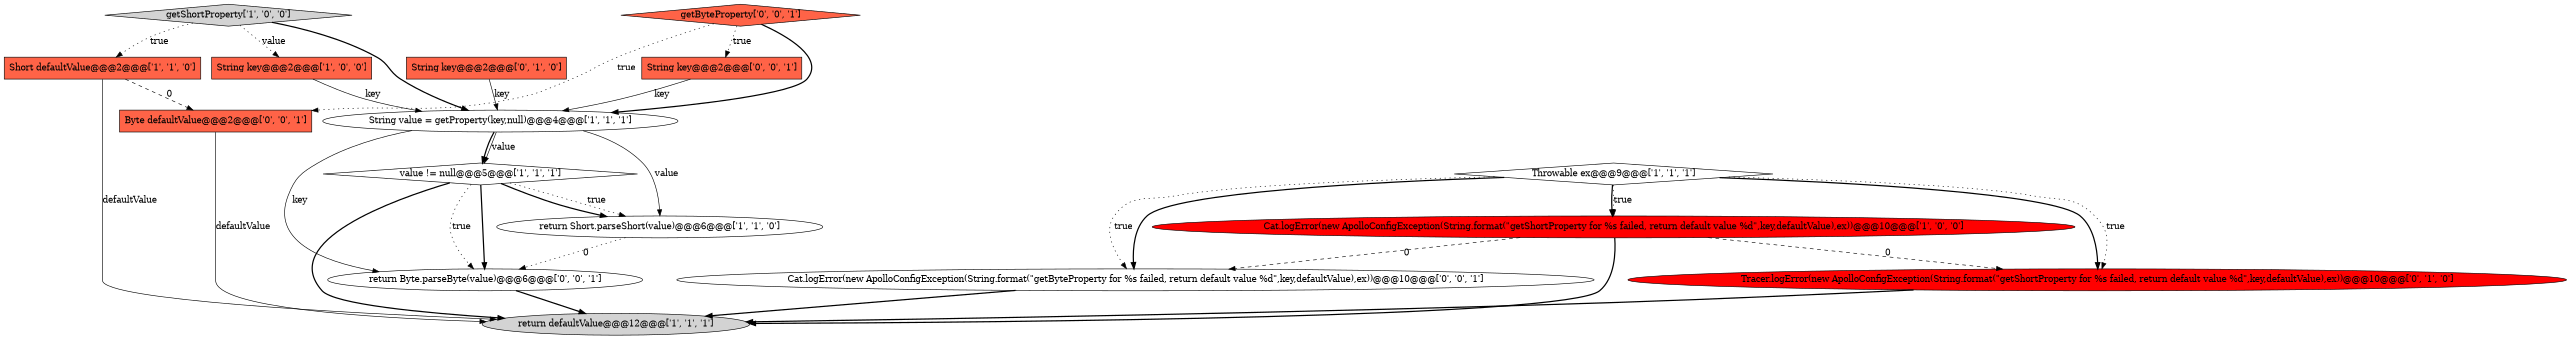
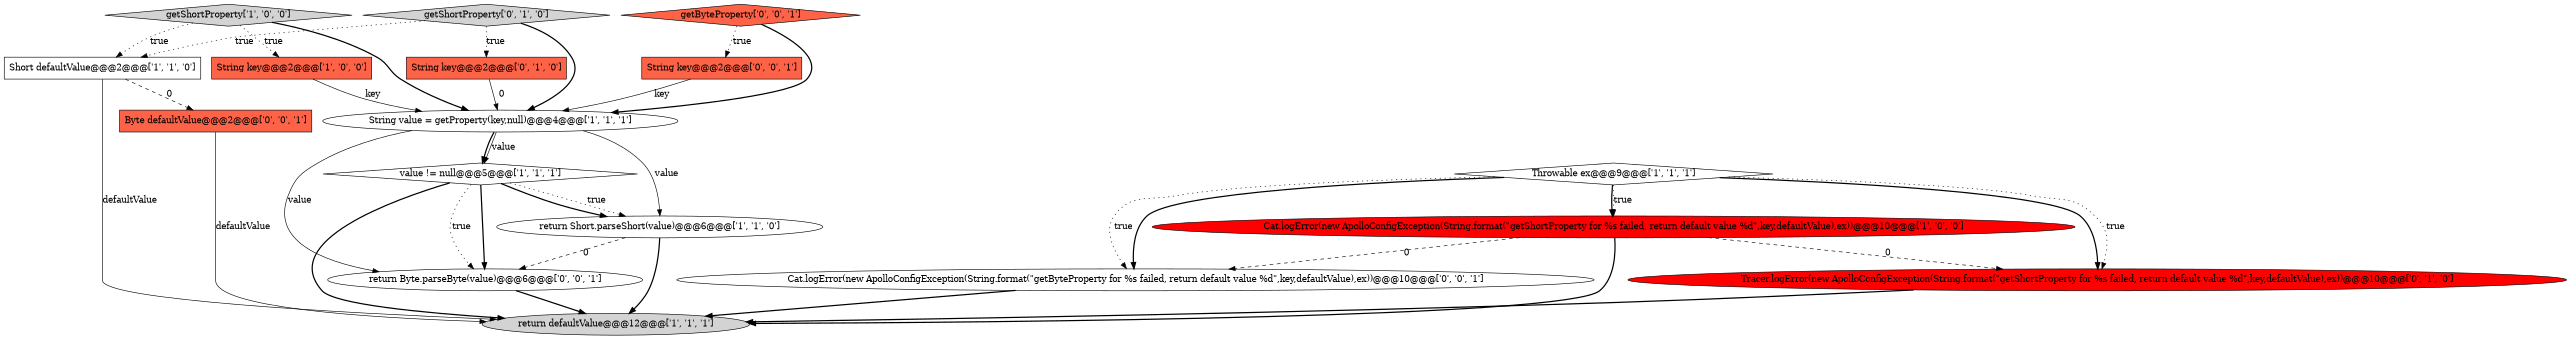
none -> (486, 15)
(274, 42) -> (274, 42)
(103, 68) -> (103, 68)
(502, 95) -> (502, 95)
(522, 97) -> none
(300, 200) -> (300, 200)
(575, 253) -> (575, 253)
none -> (654, 276)
